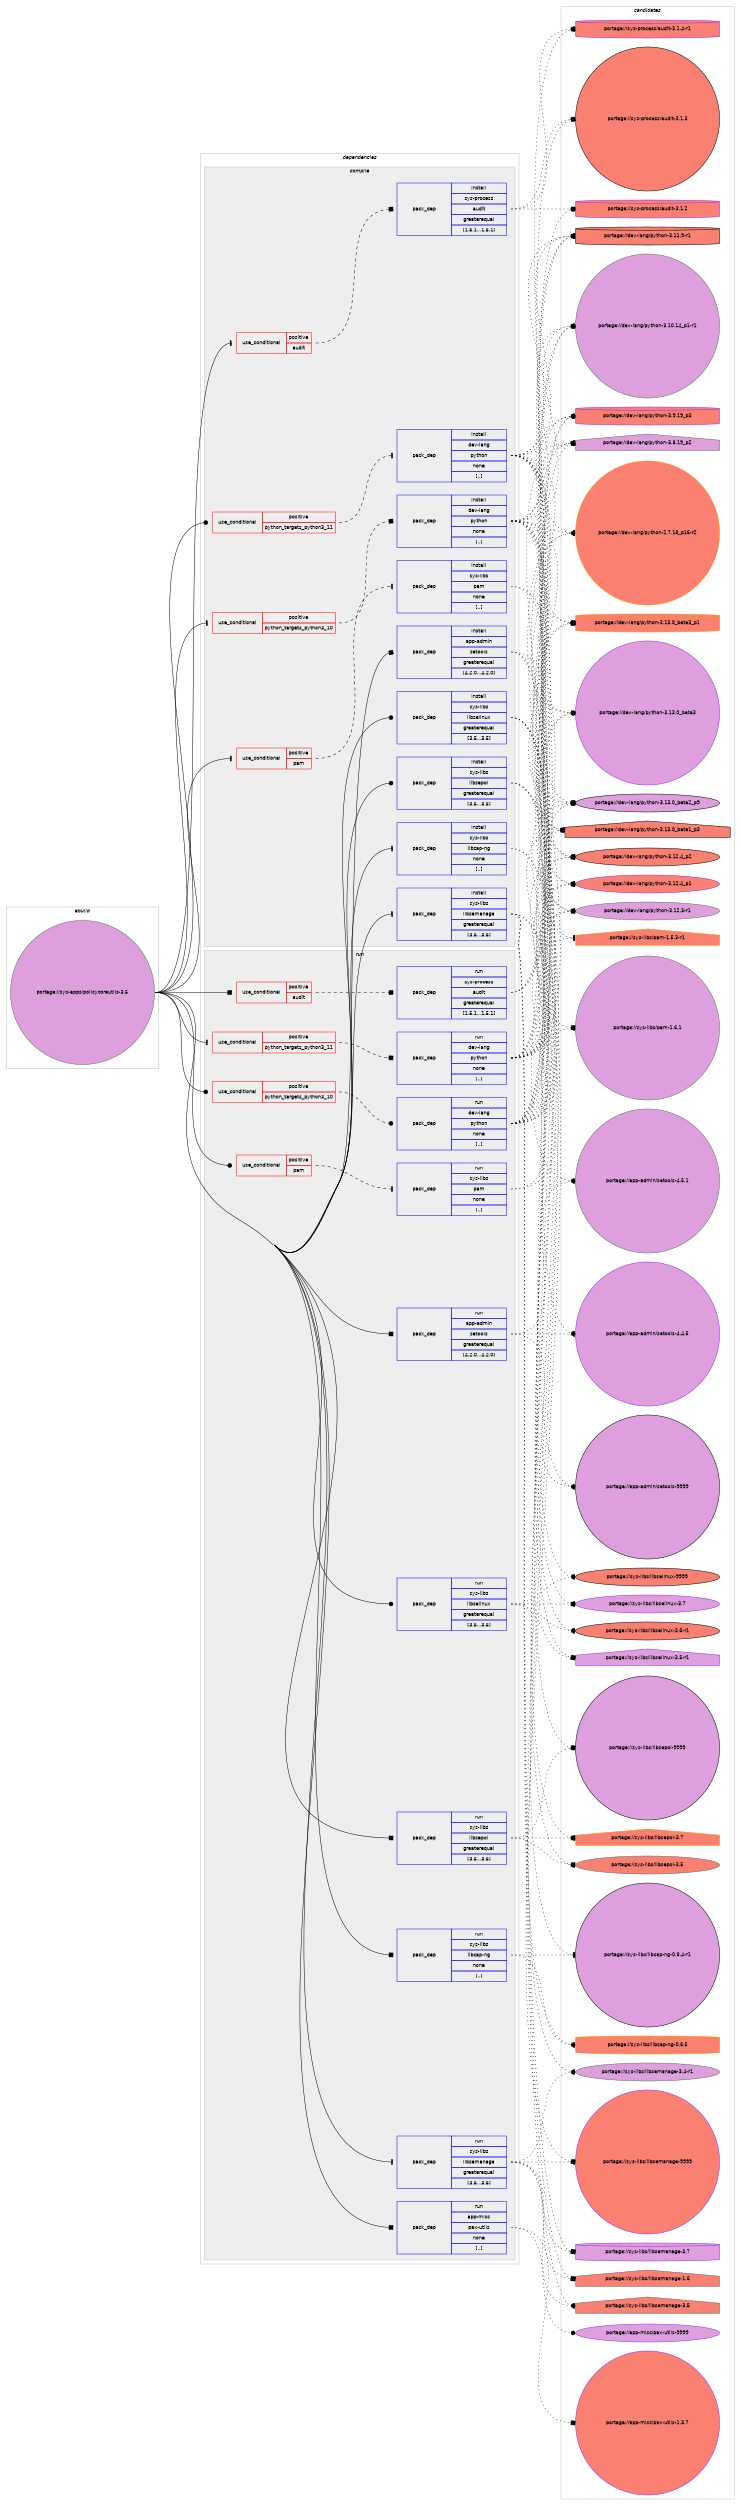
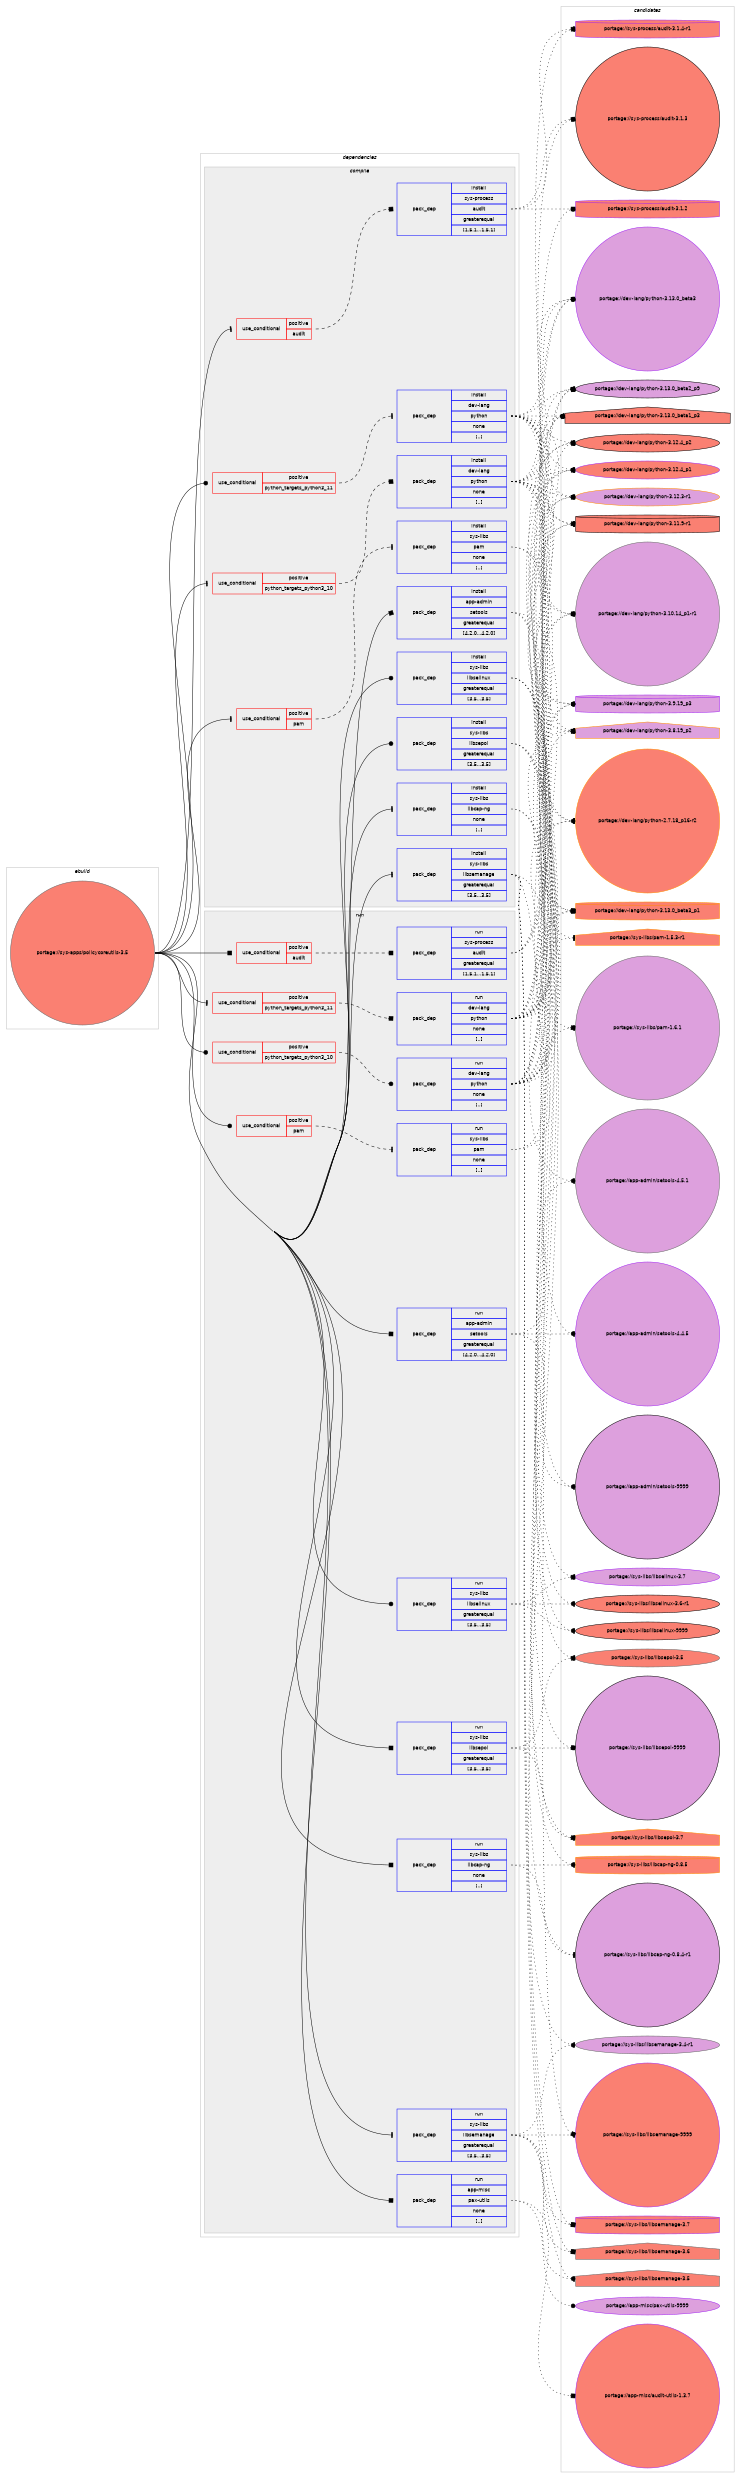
(648, 416) -> (648, 704)
(648, 443) -> (648, 731)
(648, 911) -> (648, 497)
(82, 992) -> (82, 953)
(648, 1658) -> none
(648, 2252) -> (648, 2225)
(648, 2279) -> (648, 2252)
(648, 2423) -> (648, 2396)
